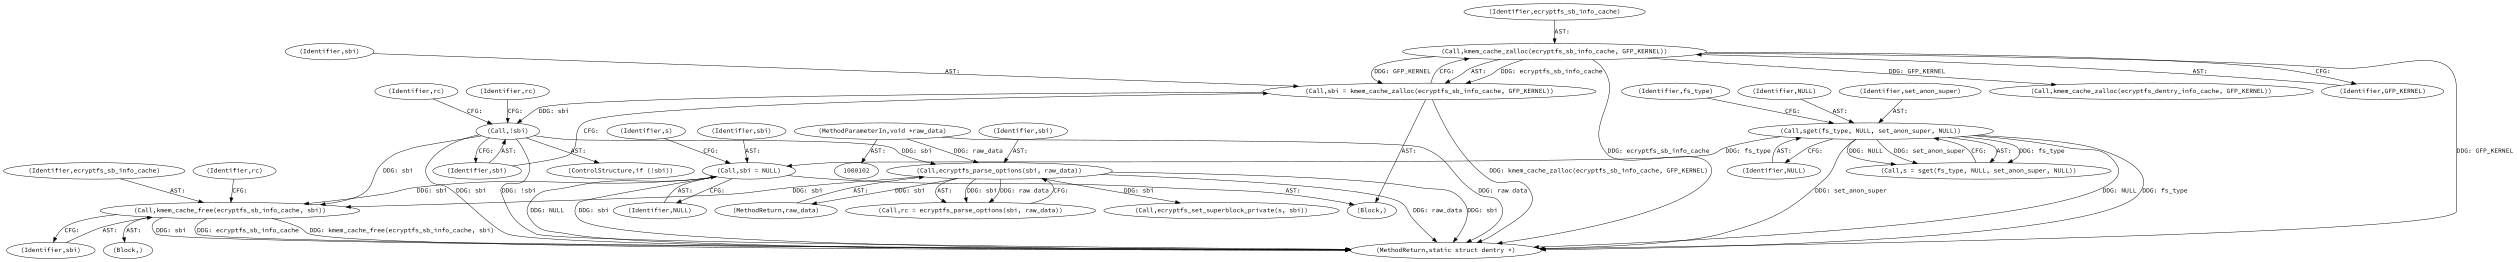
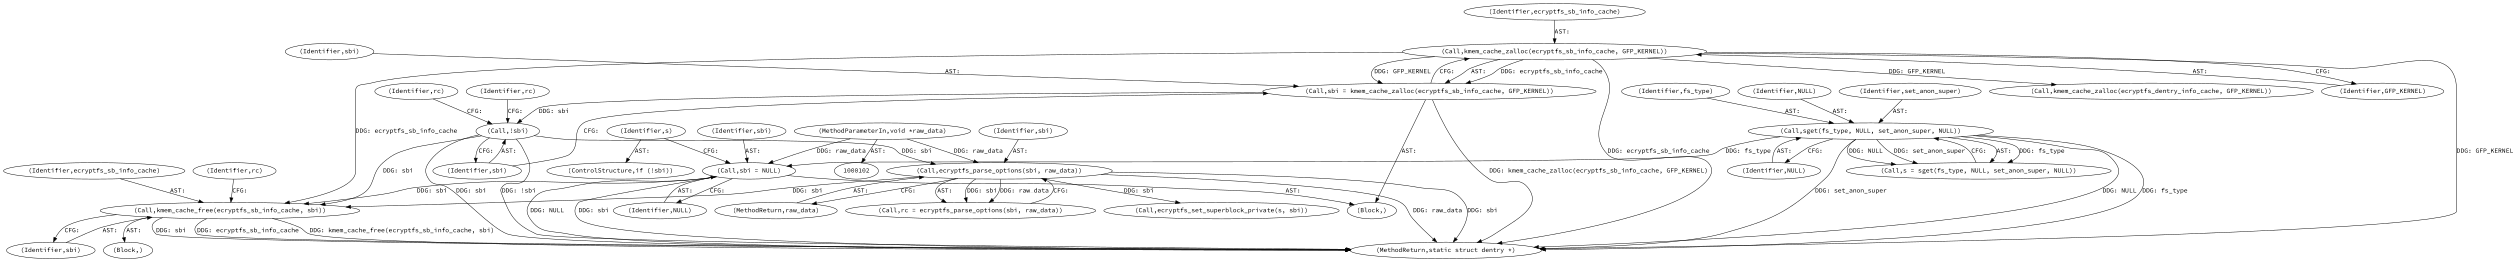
none -> (798, 59)
(1795, 111) -> (1795, 111)
(1258, 141) -> (811, 149)
(560, 150) -> (635, 149)
(910, 191) -> (910, 191)
